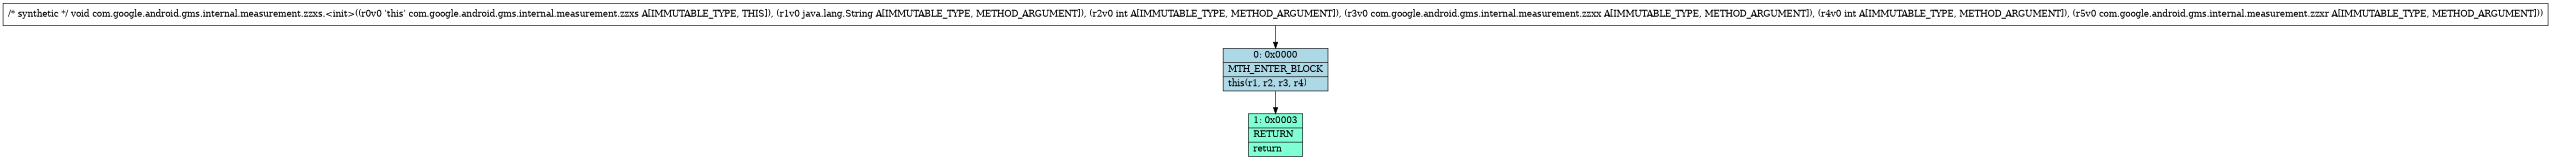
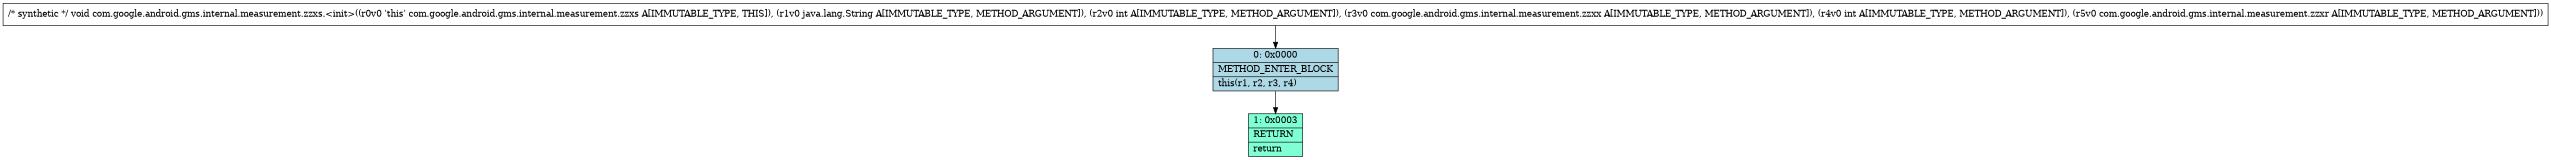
(1276, 69) -> (1276, 69)
